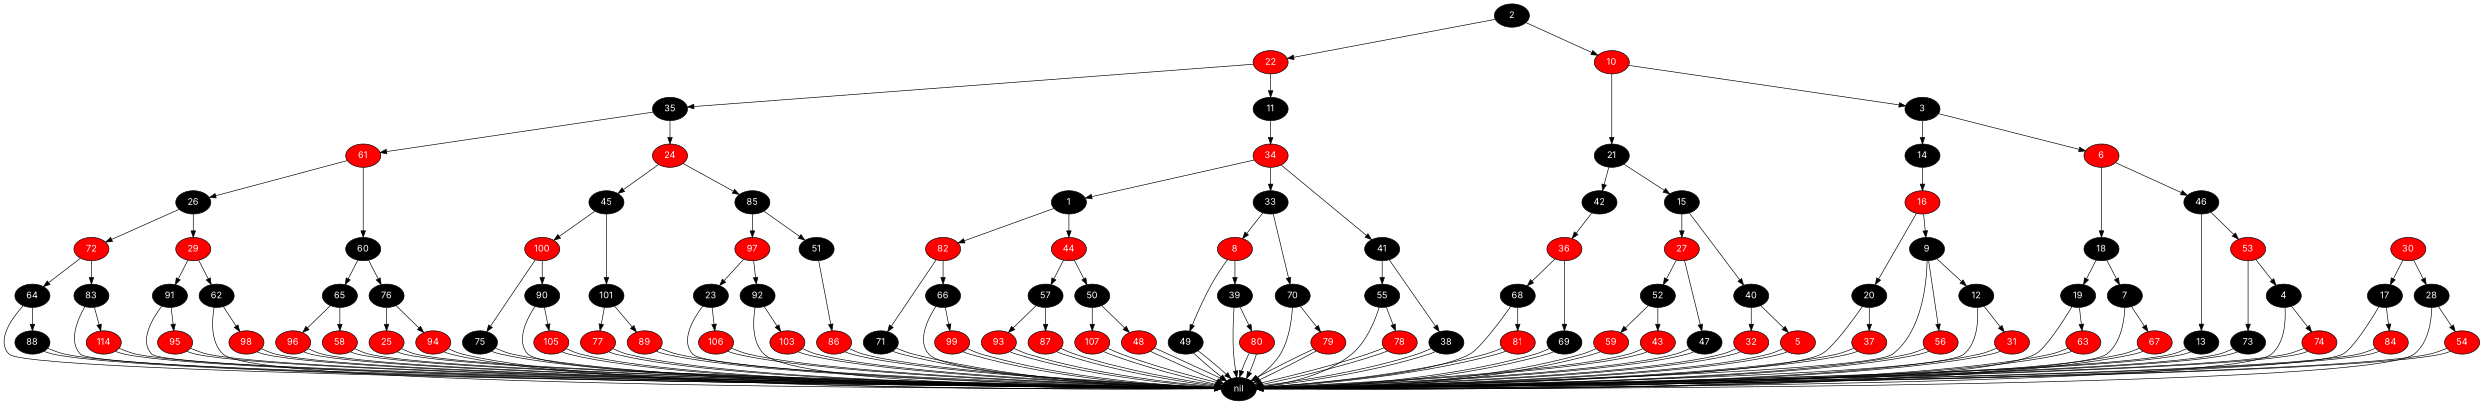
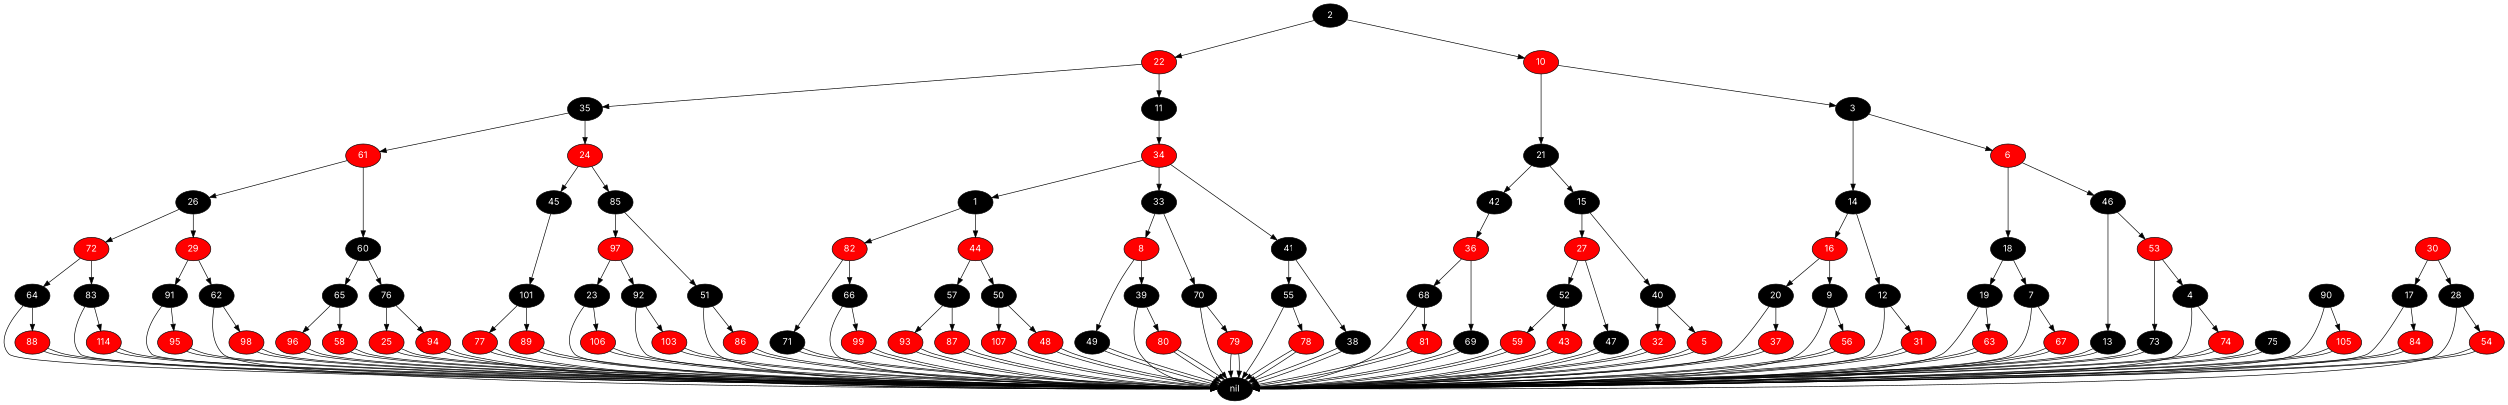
(542, 249) -> none
(1949, 270) -> (1867, 246)
(32, 342) -> (32, 342)
none -> (938, 383)
